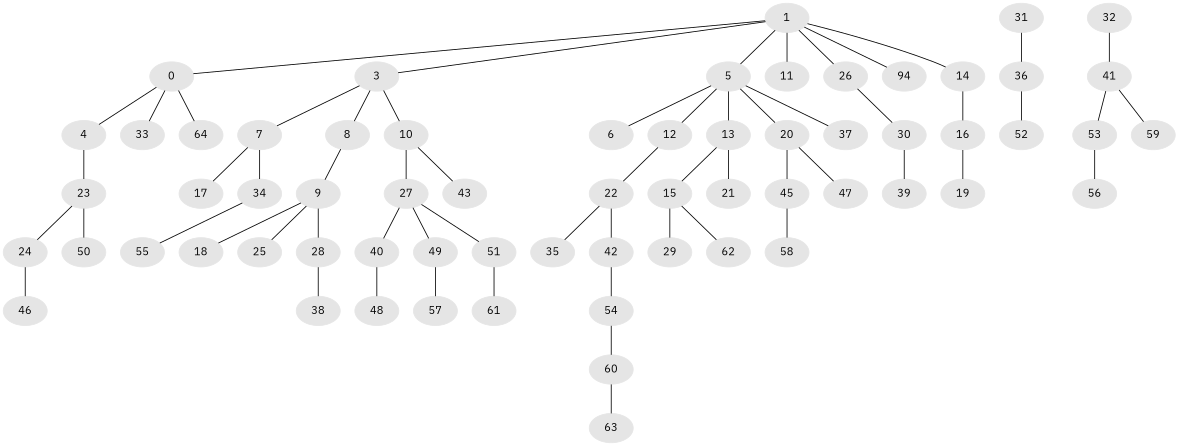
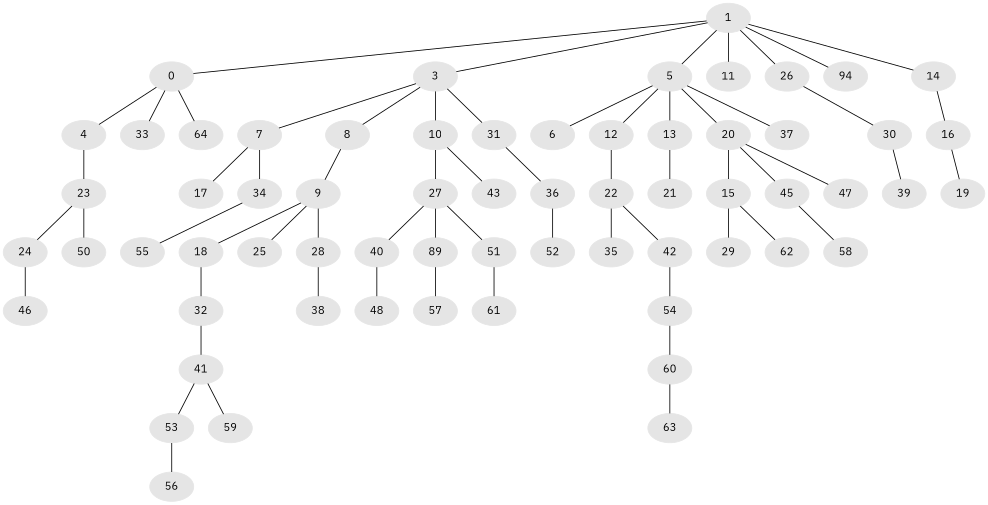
none -> (465, 106)
(699, 164) -> (728, 164)
(435, 252) -> (435, 252)
none -> (201, 282)
